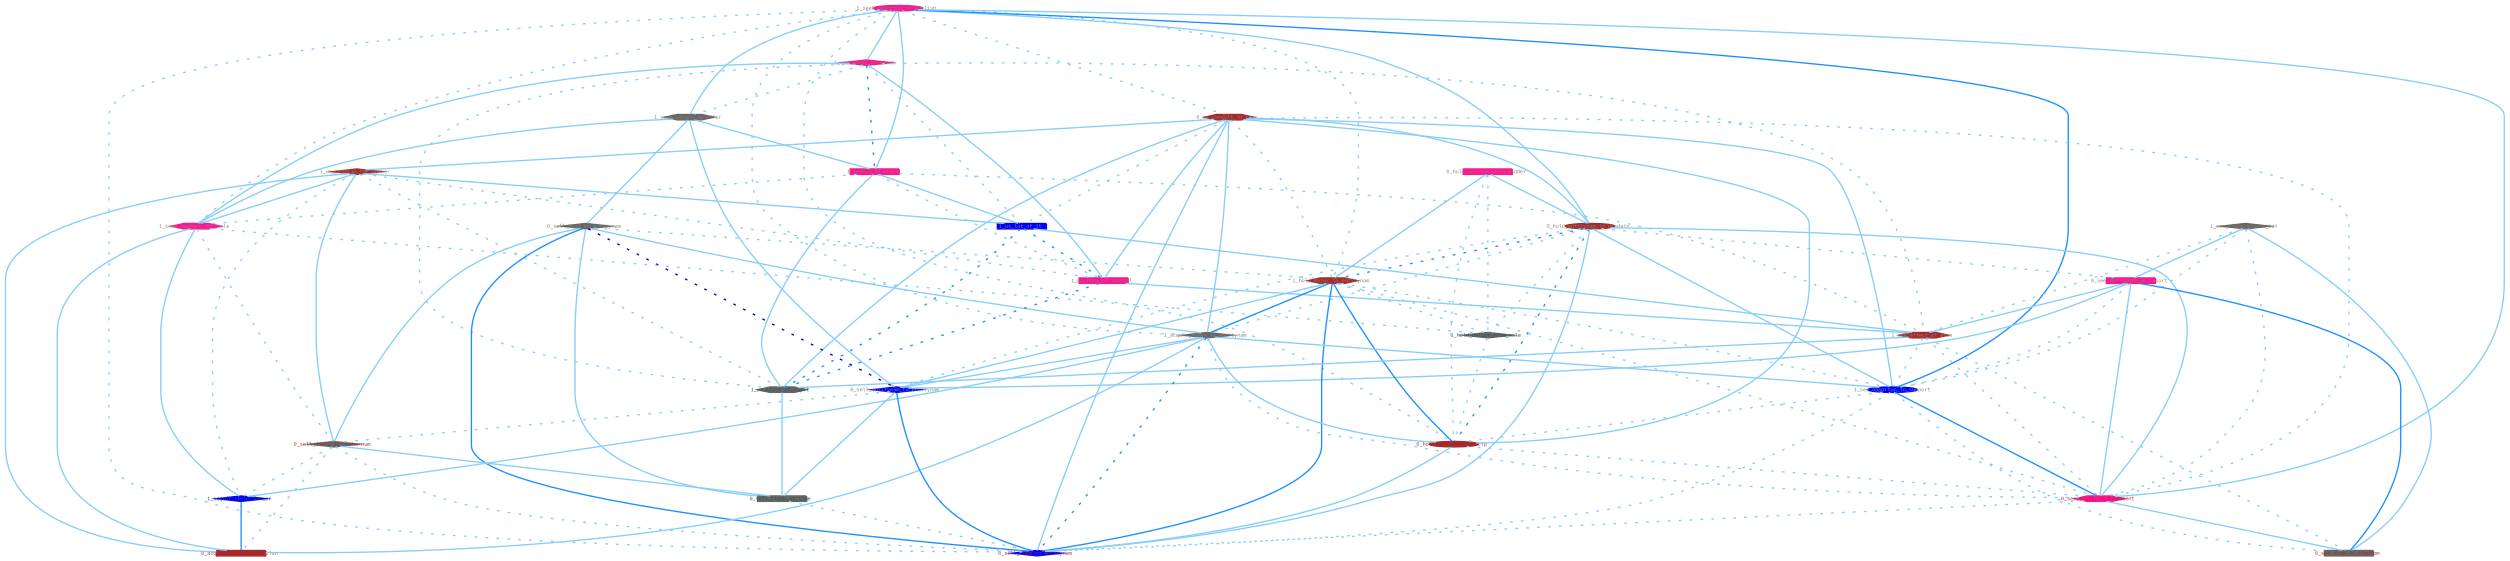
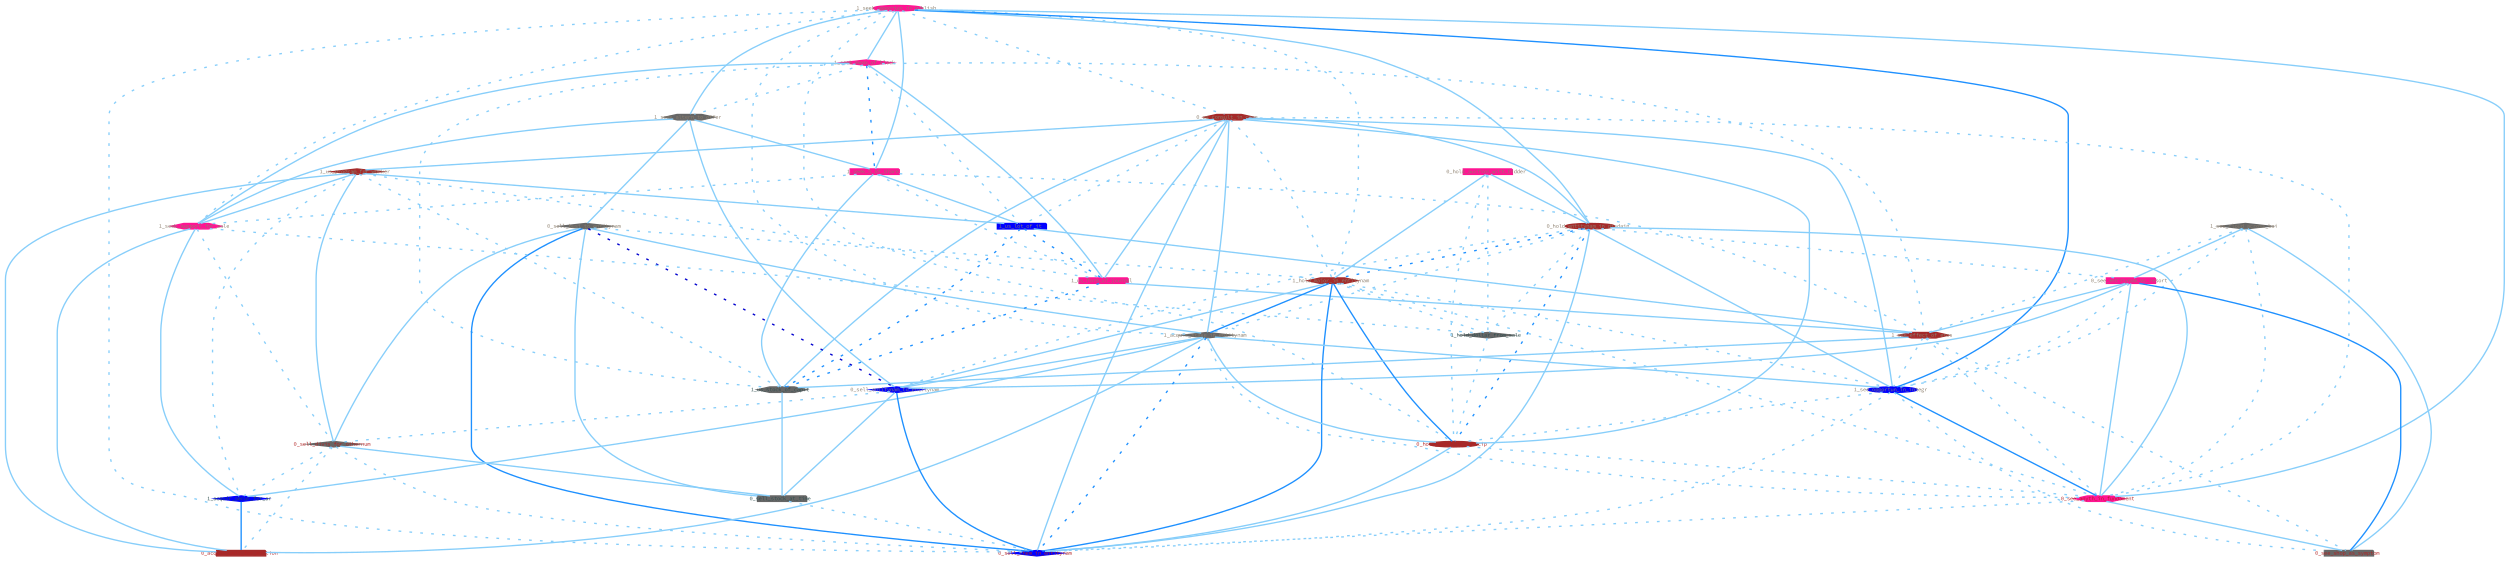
(1893, 390) -> (1893, 390)
